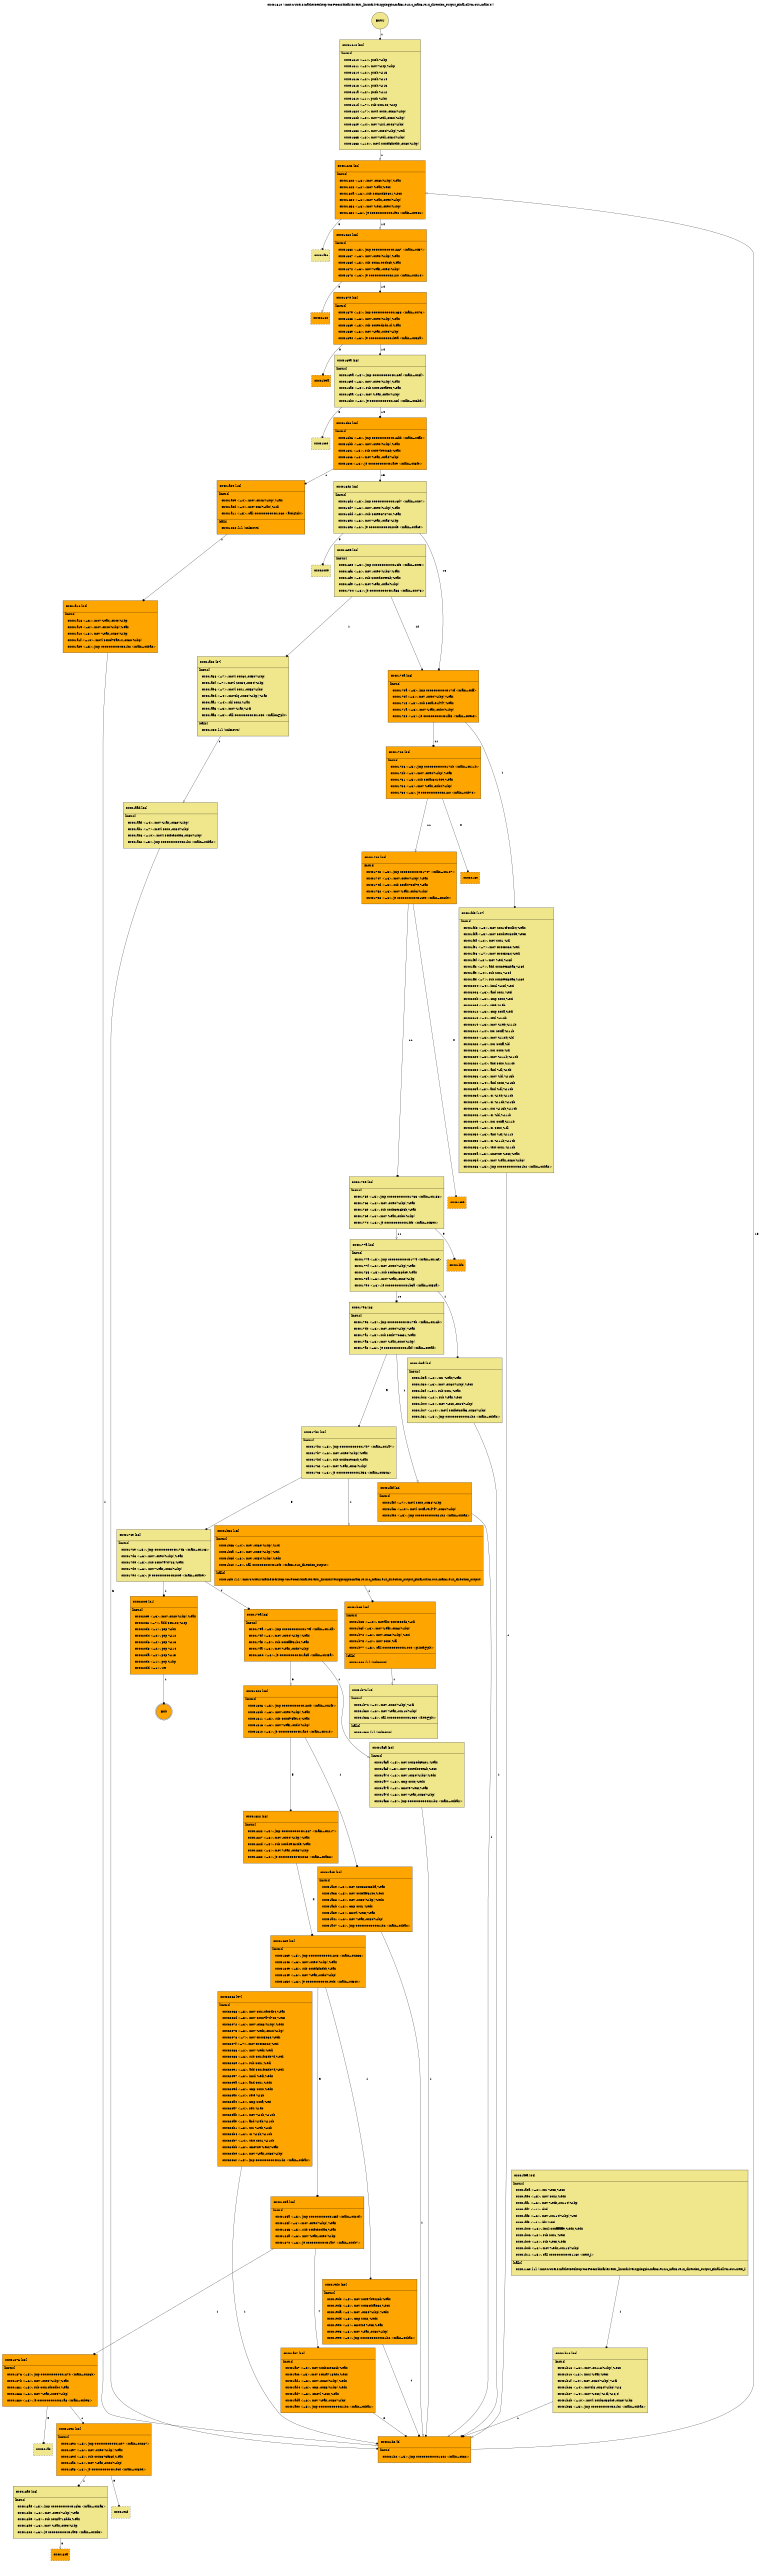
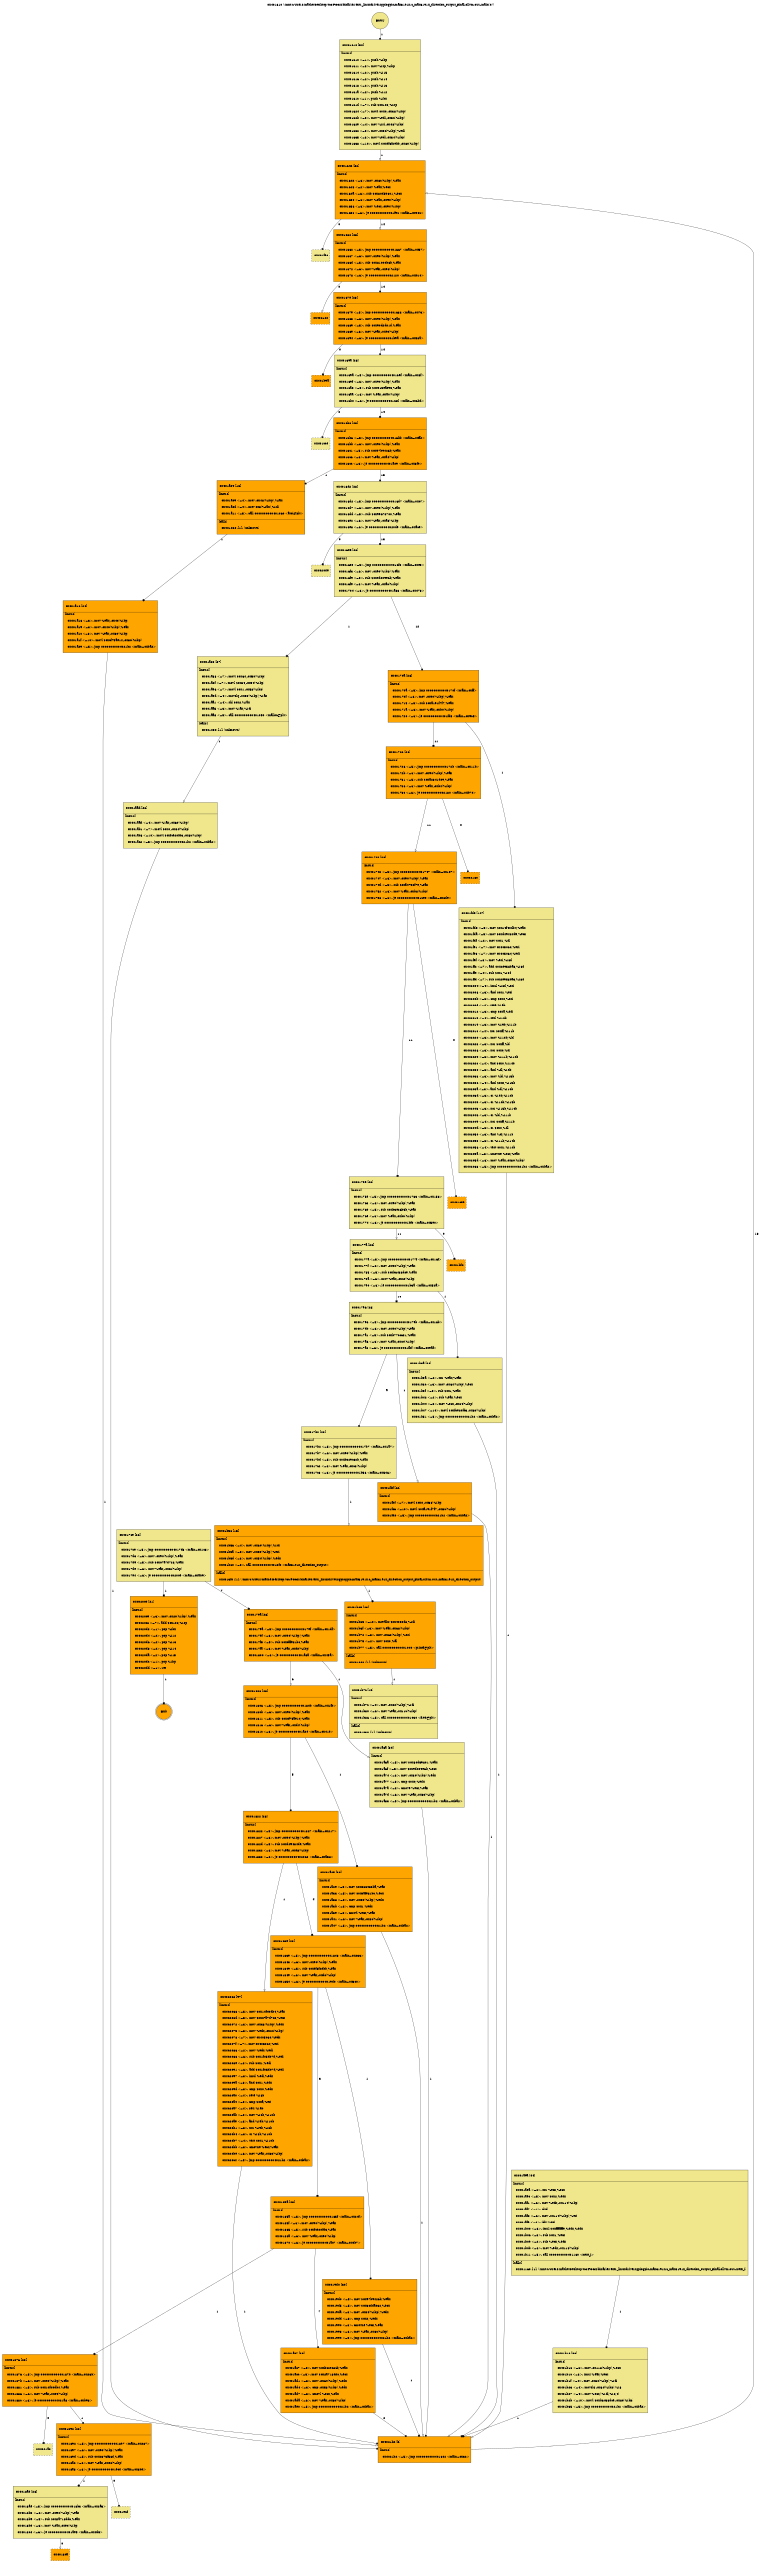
(442, 599) -> (380, 538)
(254, 1503) -> none
(112, 1591) -> (112, 1591)
none -> (270, 1926)
